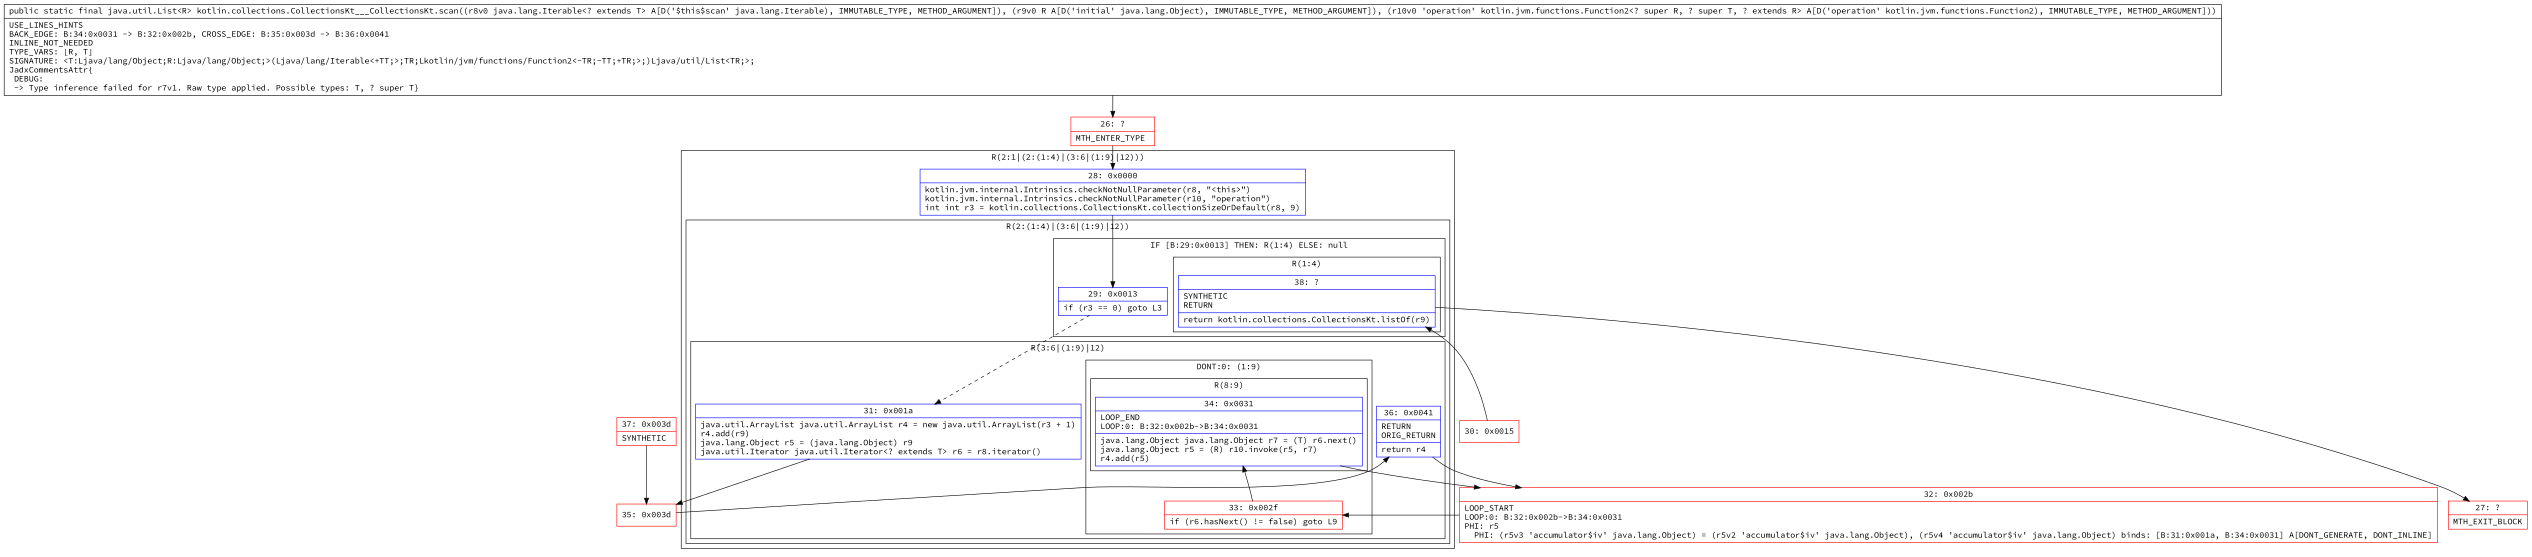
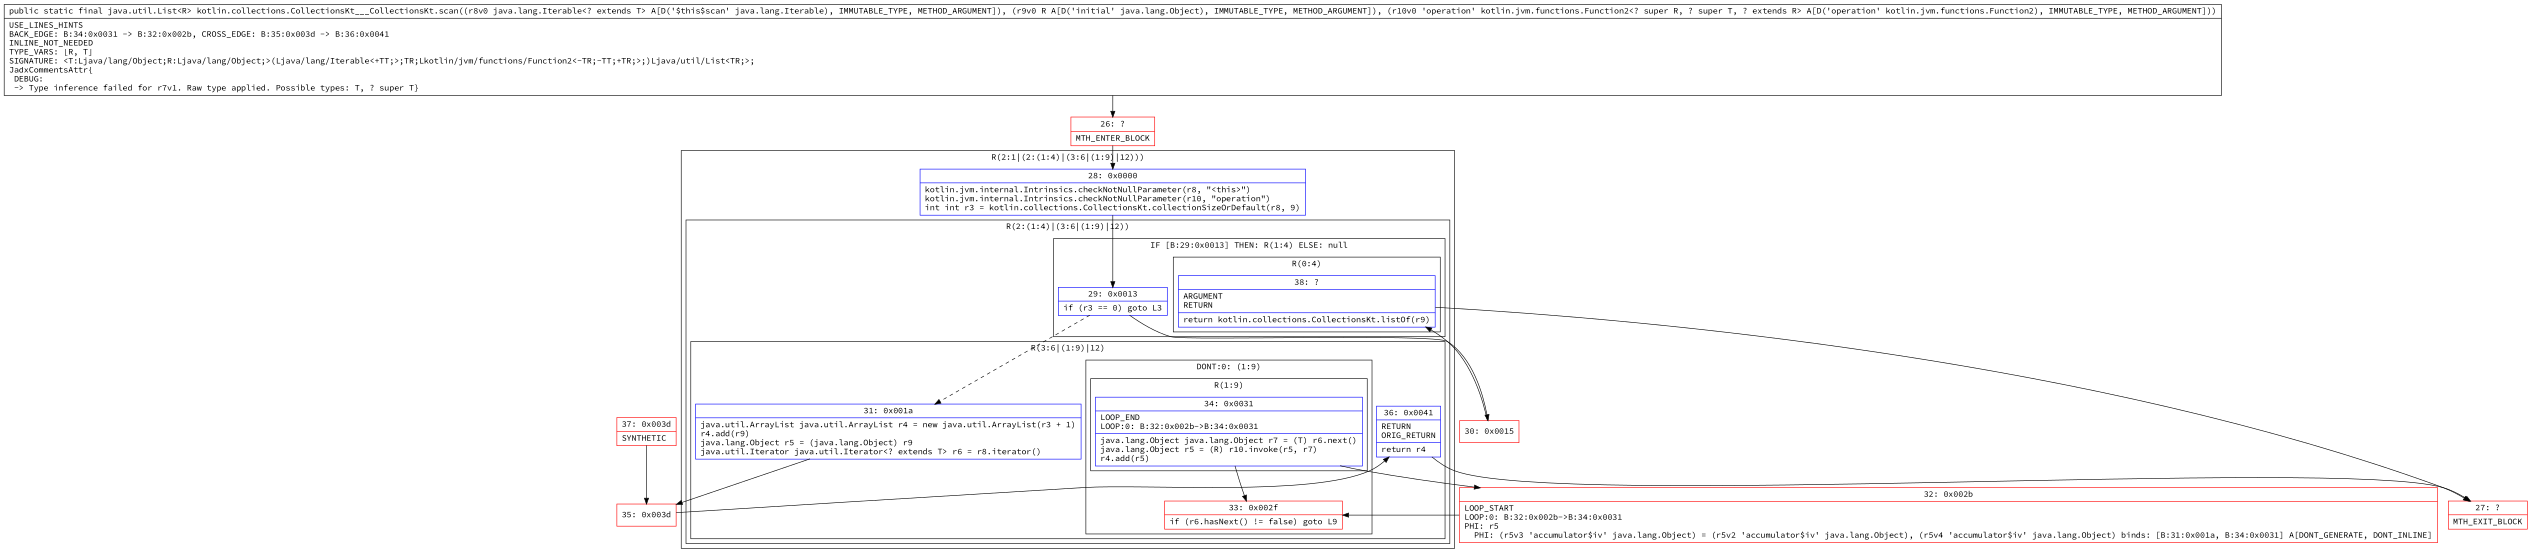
(1110, 138) -> (1113, 138)
(1307, 264) -> (1307, 264)
(1206, 296) -> (1203, 296)
none -> (1328, 338)
(1229, 386) -> (1229, 386)
(1472, 477) -> (1948, 482)
(1248, 483) -> (1239, 481)
